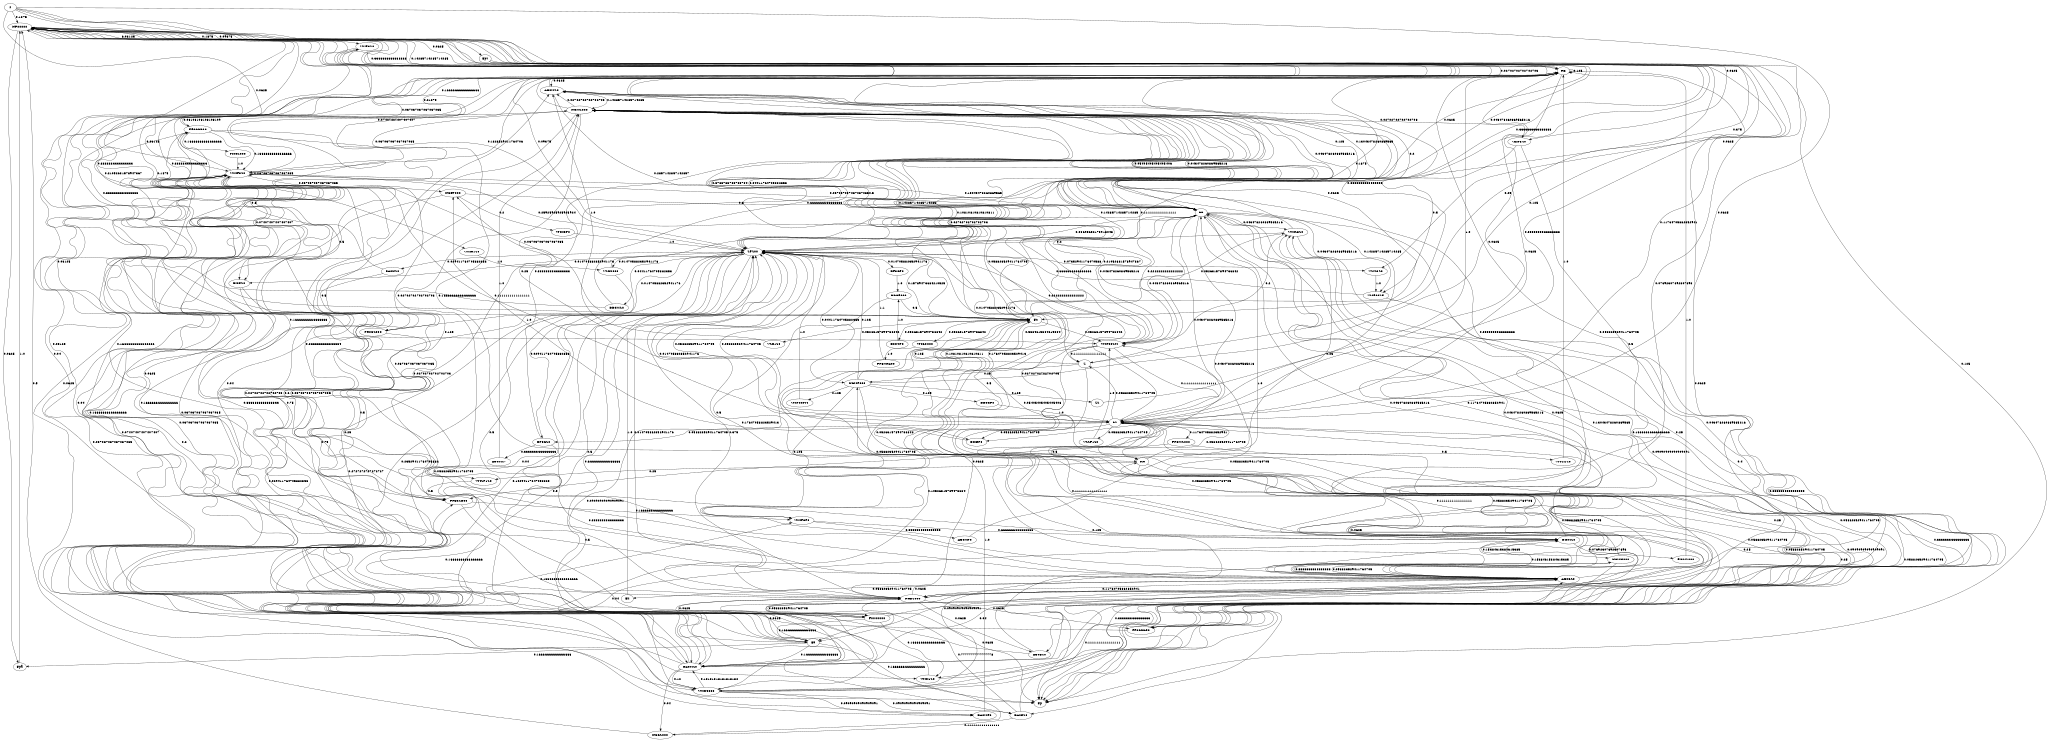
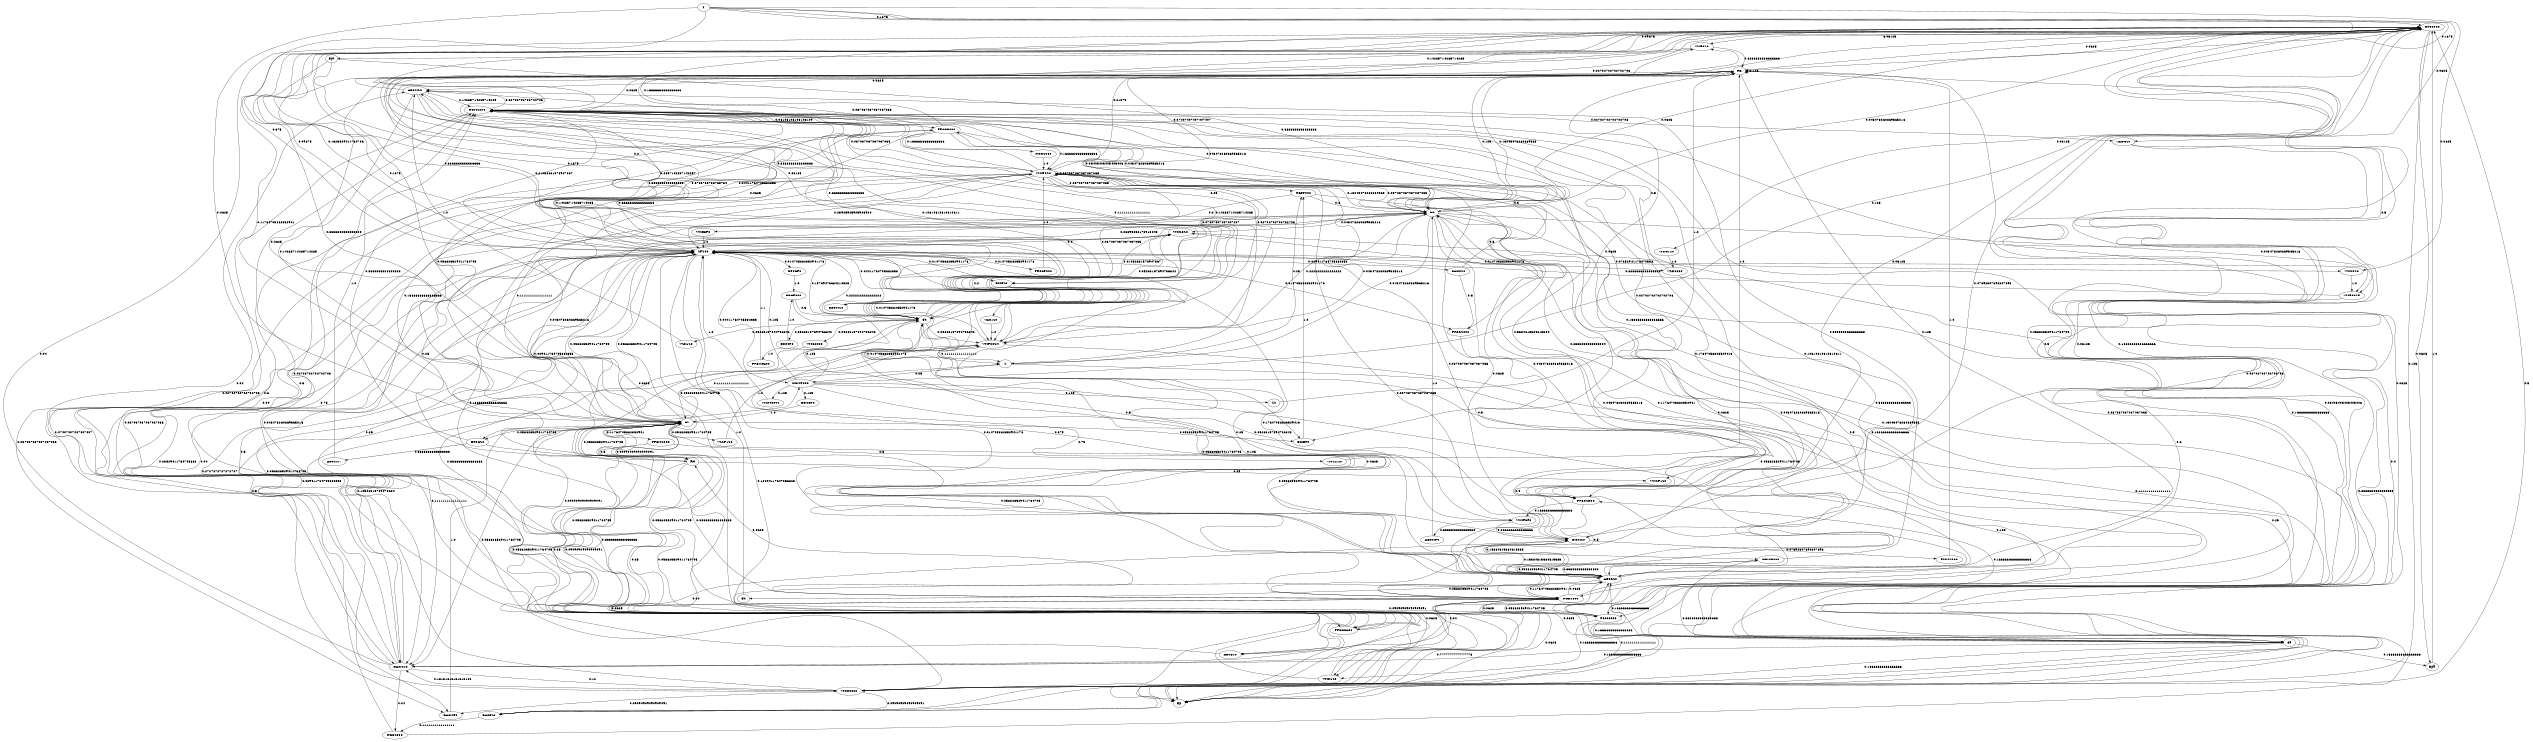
none -> (1044, 271)
none -> (991, 320)
(330, 608) -> (1930, 638)
